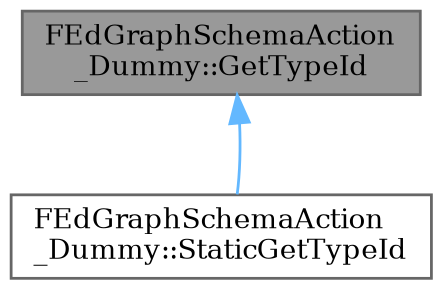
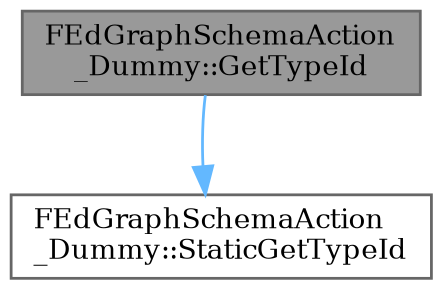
(240, 159) -> (203, 131)
